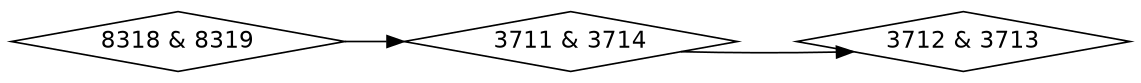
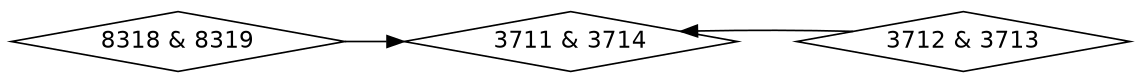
(759, 53) -> (775, 30)
